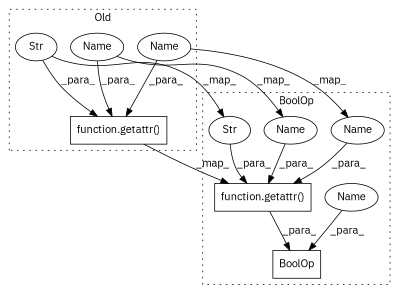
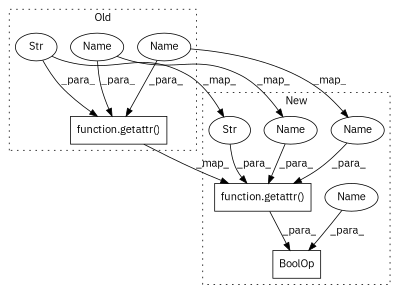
(296, 101) -> (296, 101)
